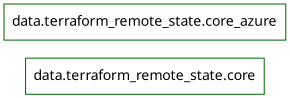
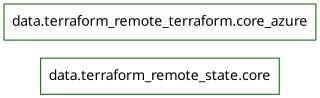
(145, 22) -> (160, 22)
